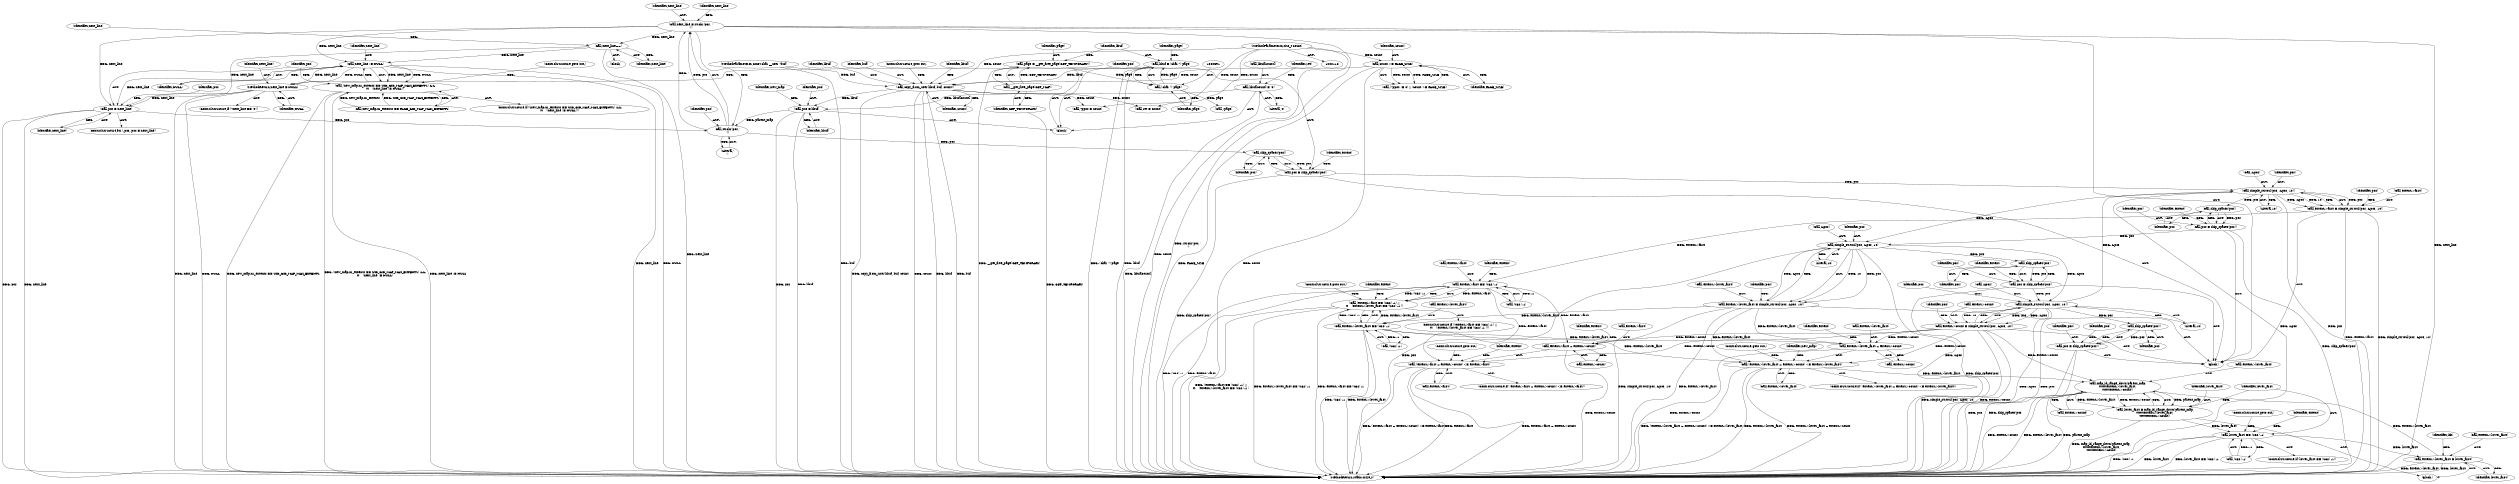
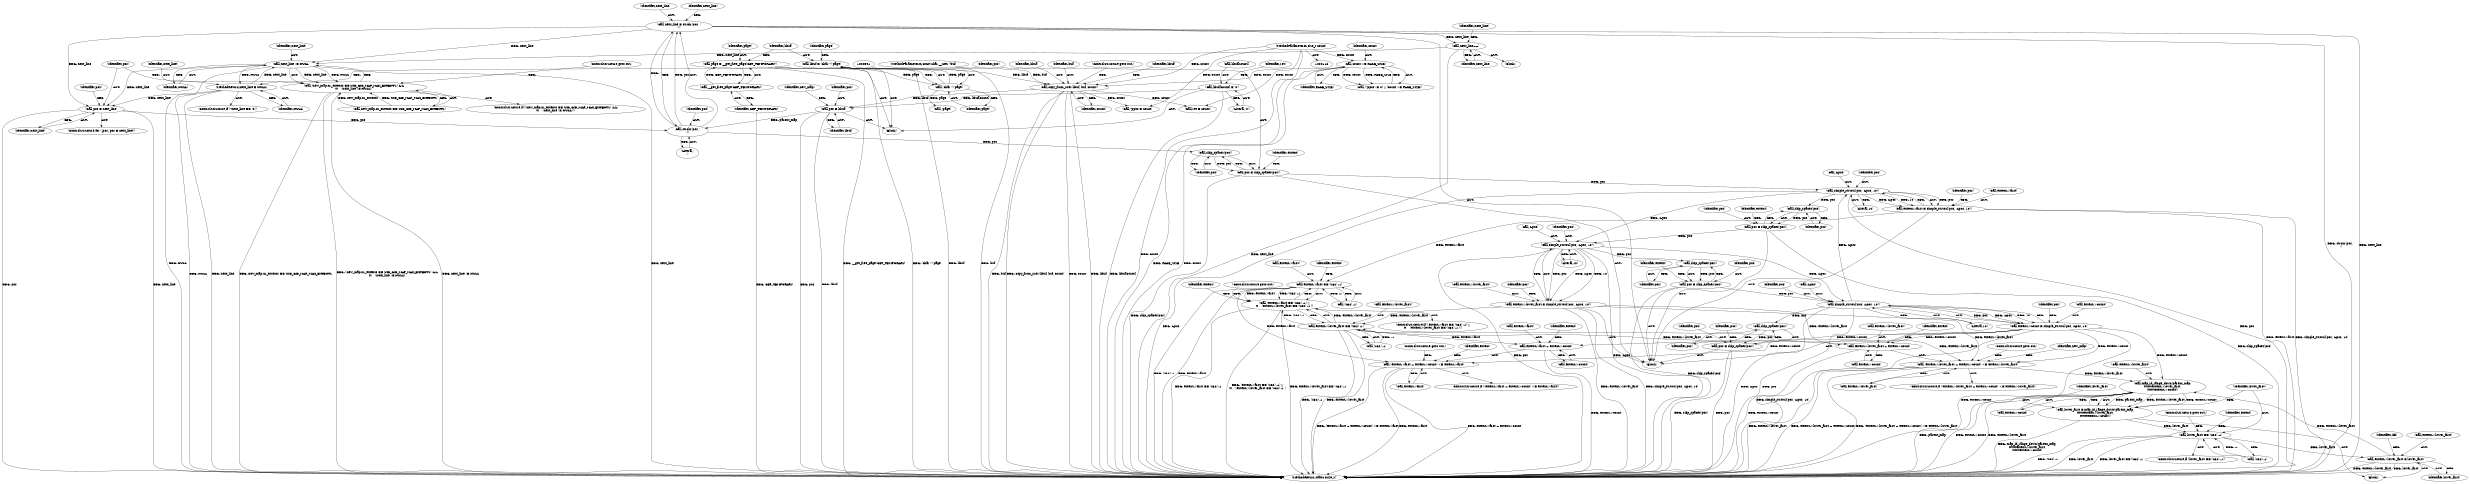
(344, 54) -> none
(1028, 87) -> (731, 87)
(402, 109) -> (400, 109)
(1547, 299) -> (1436, 337)
